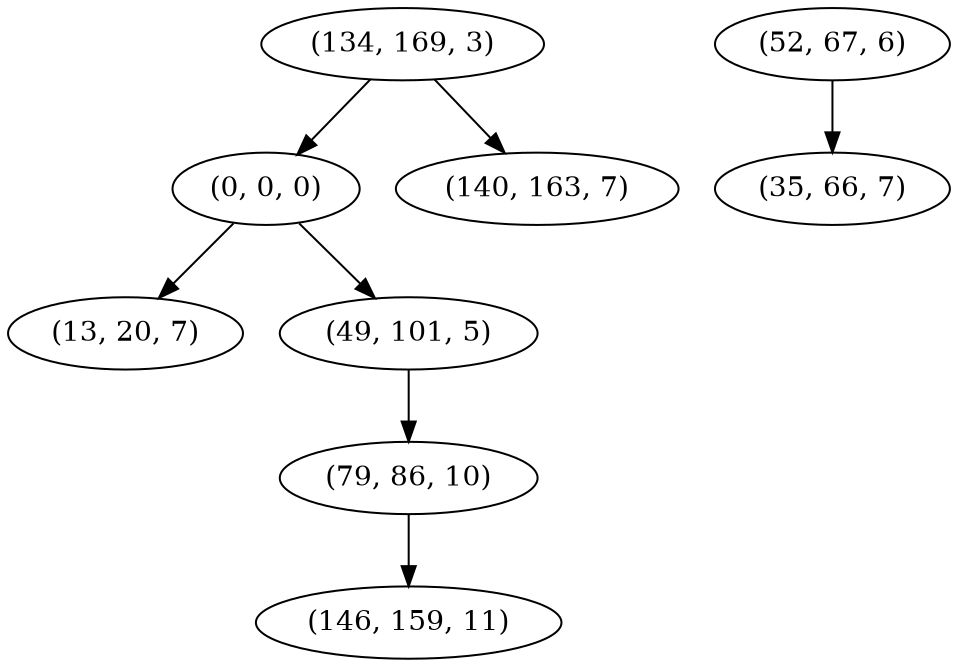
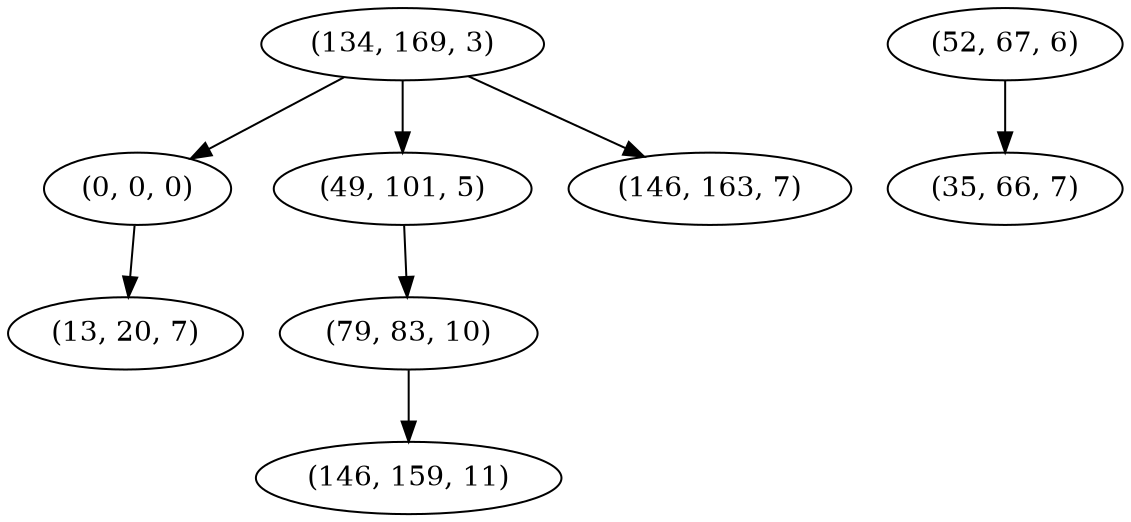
(537, 189) -> (710, 189)
(330, 253) -> (403, 107)
(409, 478) -> (409, 333)
